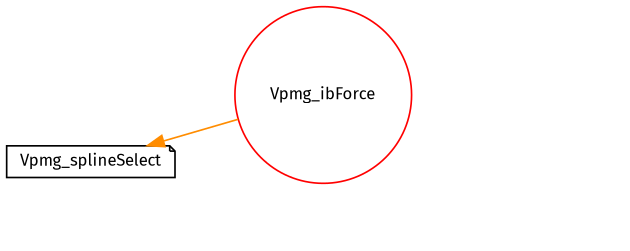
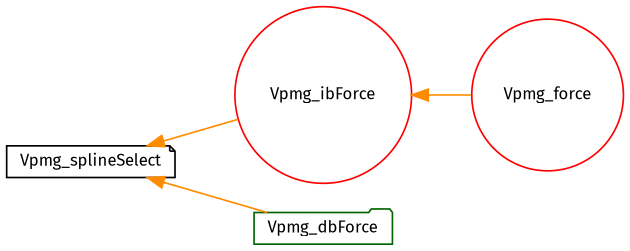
none -> (548, 95)
none -> (323, 228)
